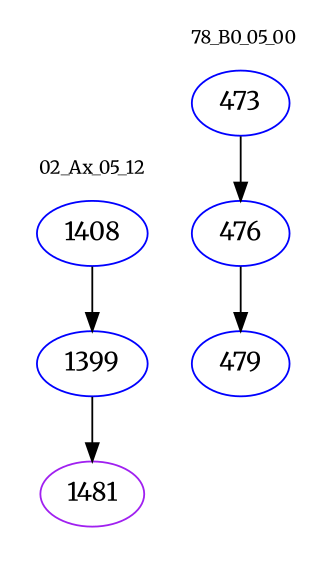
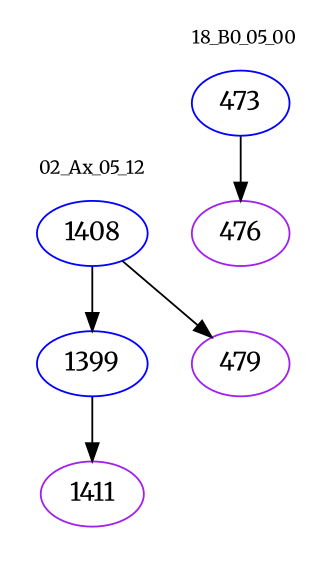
(244, 39) -> (244, 39)
(241, 233) -> (241, 233)
(241, 290) -> (151, 285)
(241, 364) -> (241, 364)
(92, 494) -> (92, 494)
